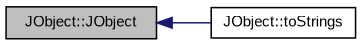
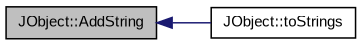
(81, 23) -> (81, 23)
